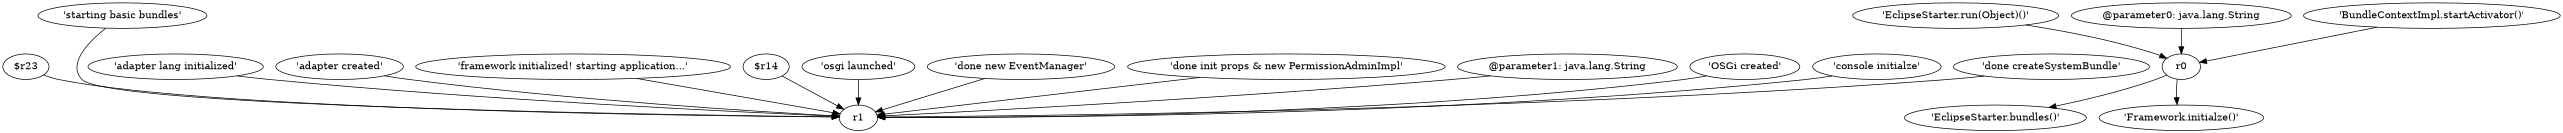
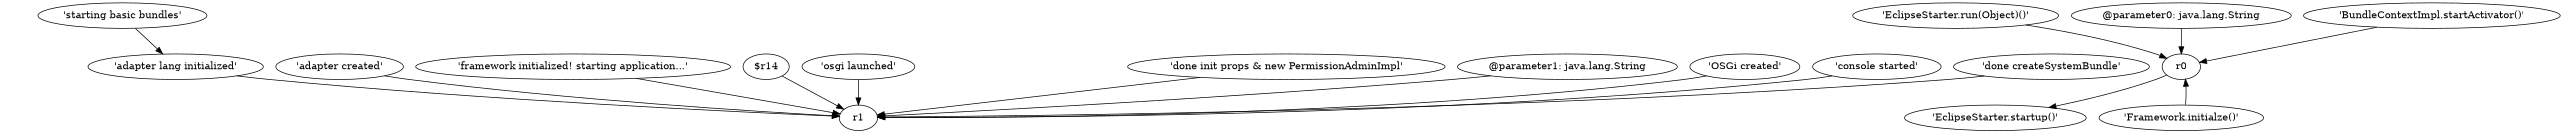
(26, 67) -> none
(1021, 67) -> none
(1877, 67) -> (1877, 67)
(2177, 88) -> (2186, 96)
(424, 108) -> (146, 39)
(1995, 118) -> (1995, 118)
